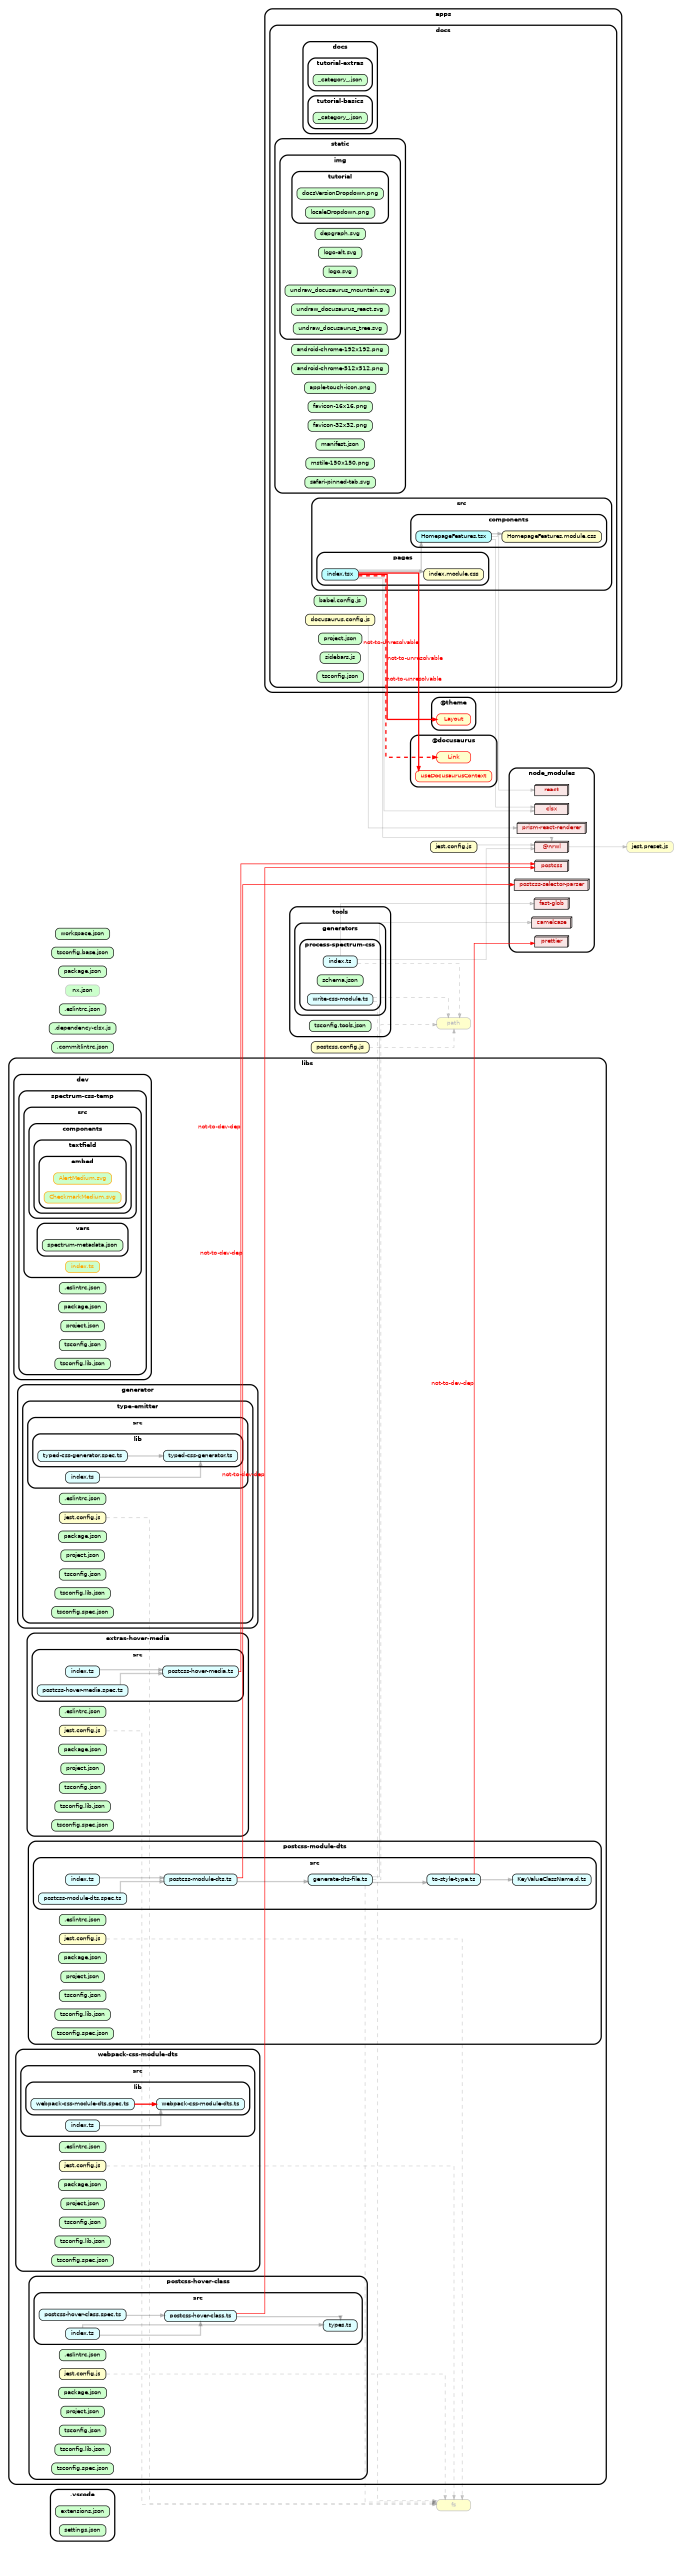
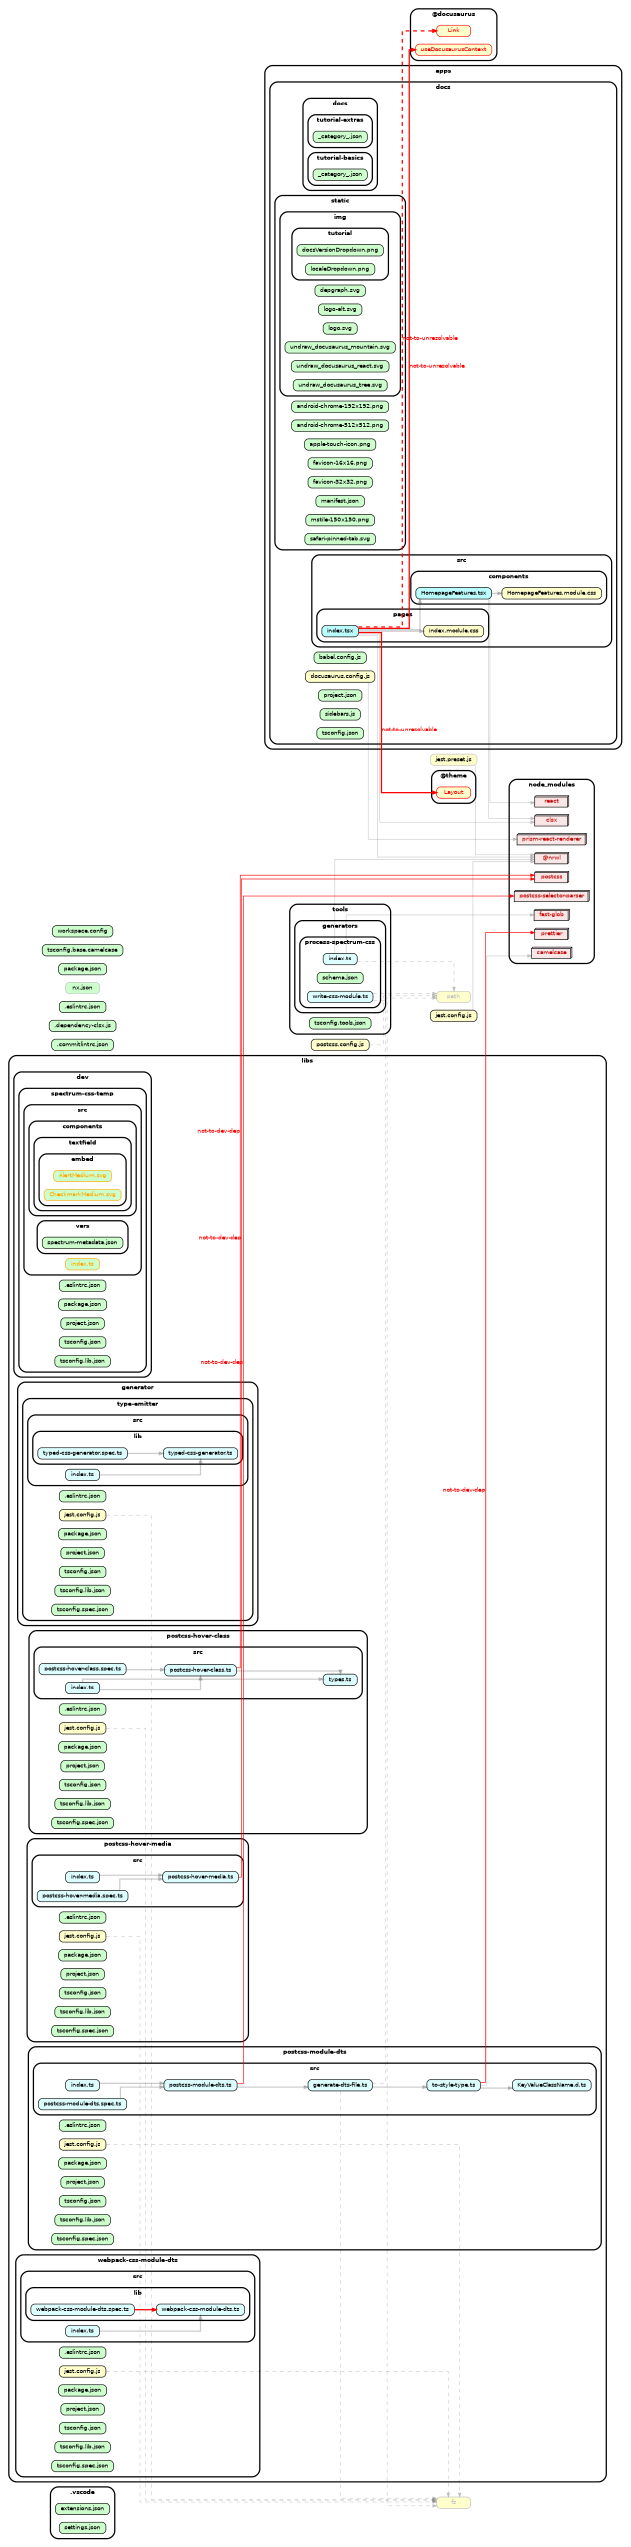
(599, 847) -> (475, 834)
(83, 934) -> (83, 931)
(83, 953) -> (83, 950)
(380, 1329) -> (487, 1503)
(138, 1639) -> (138, 1844)
